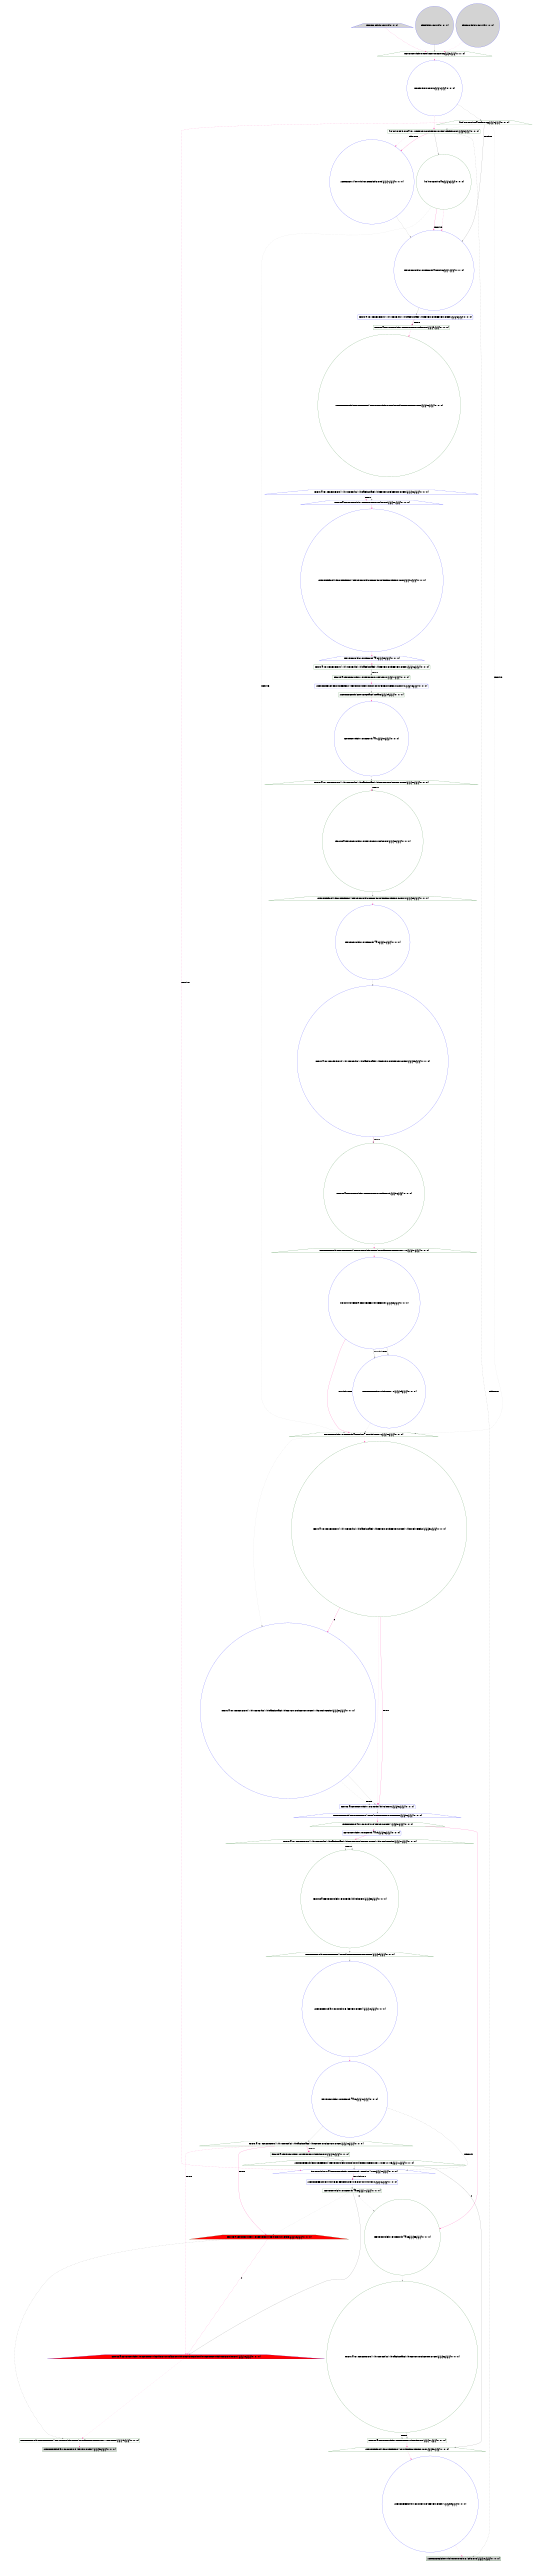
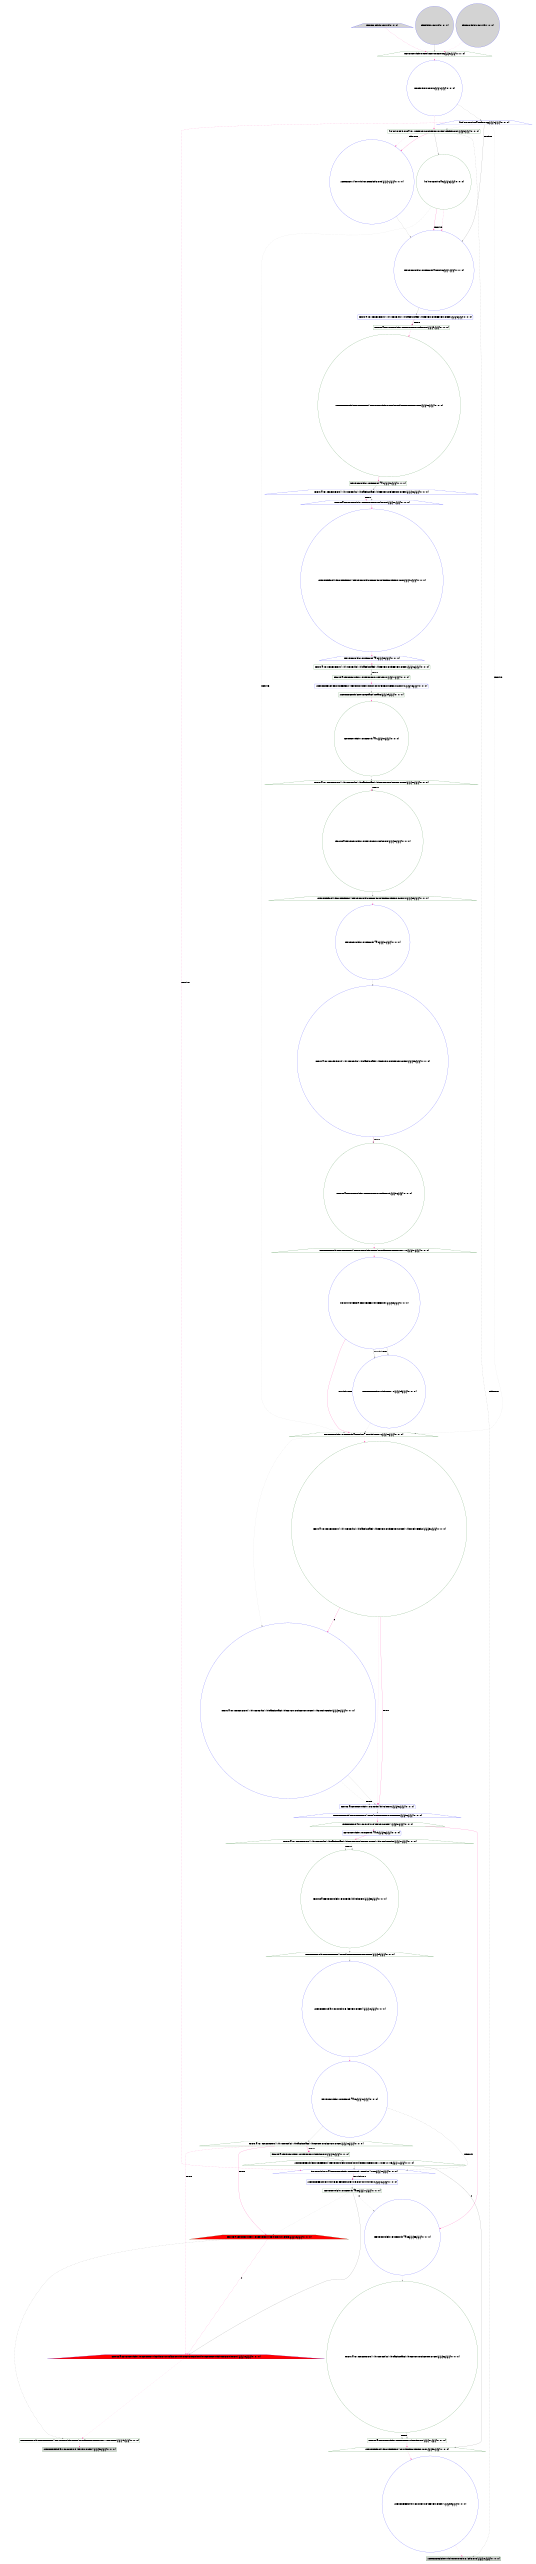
(484, 123) -> (484, 123)
none -> (378, 483)
(371, 739) -> (371, 739)
(402, 2237) -> (402, 2237)
